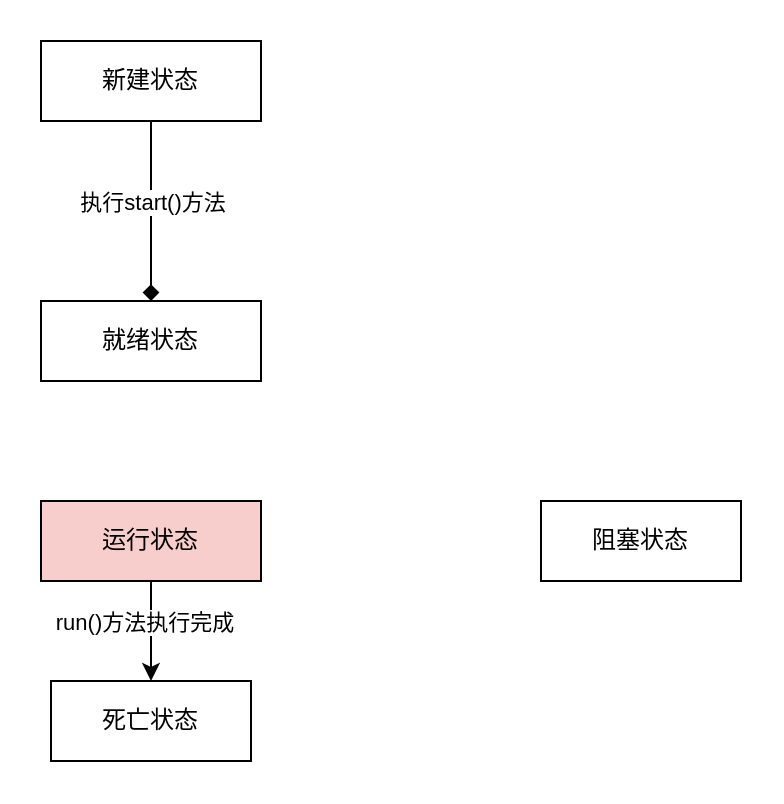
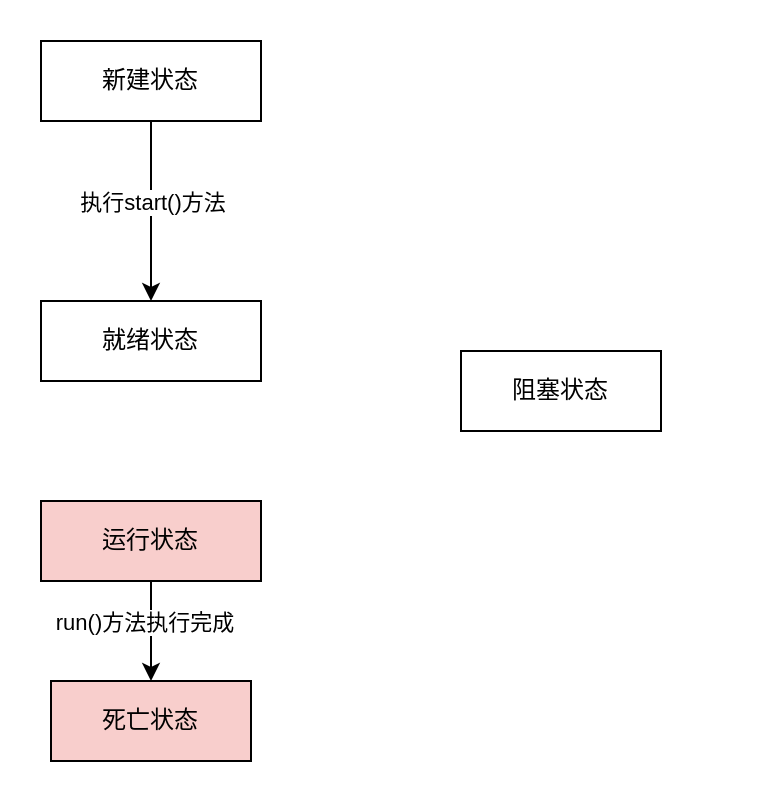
(151, 285) -> (151, 286)
(641, 541) -> (561, 391)
(151, 721) -> (151, 721)
